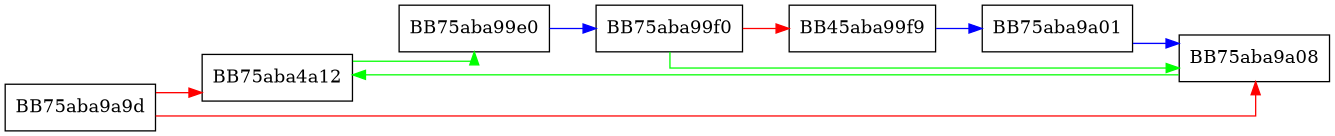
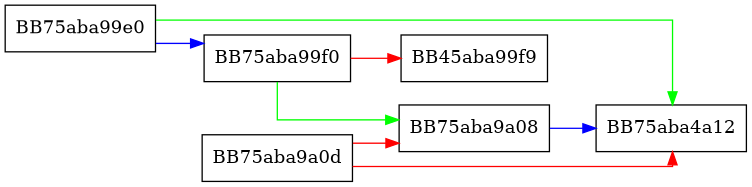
(1057, 29) -> none
(414, 61) -> (450, 20)
(650, 75) -> (566, 128)
(80, 108) -> (277, 158)
